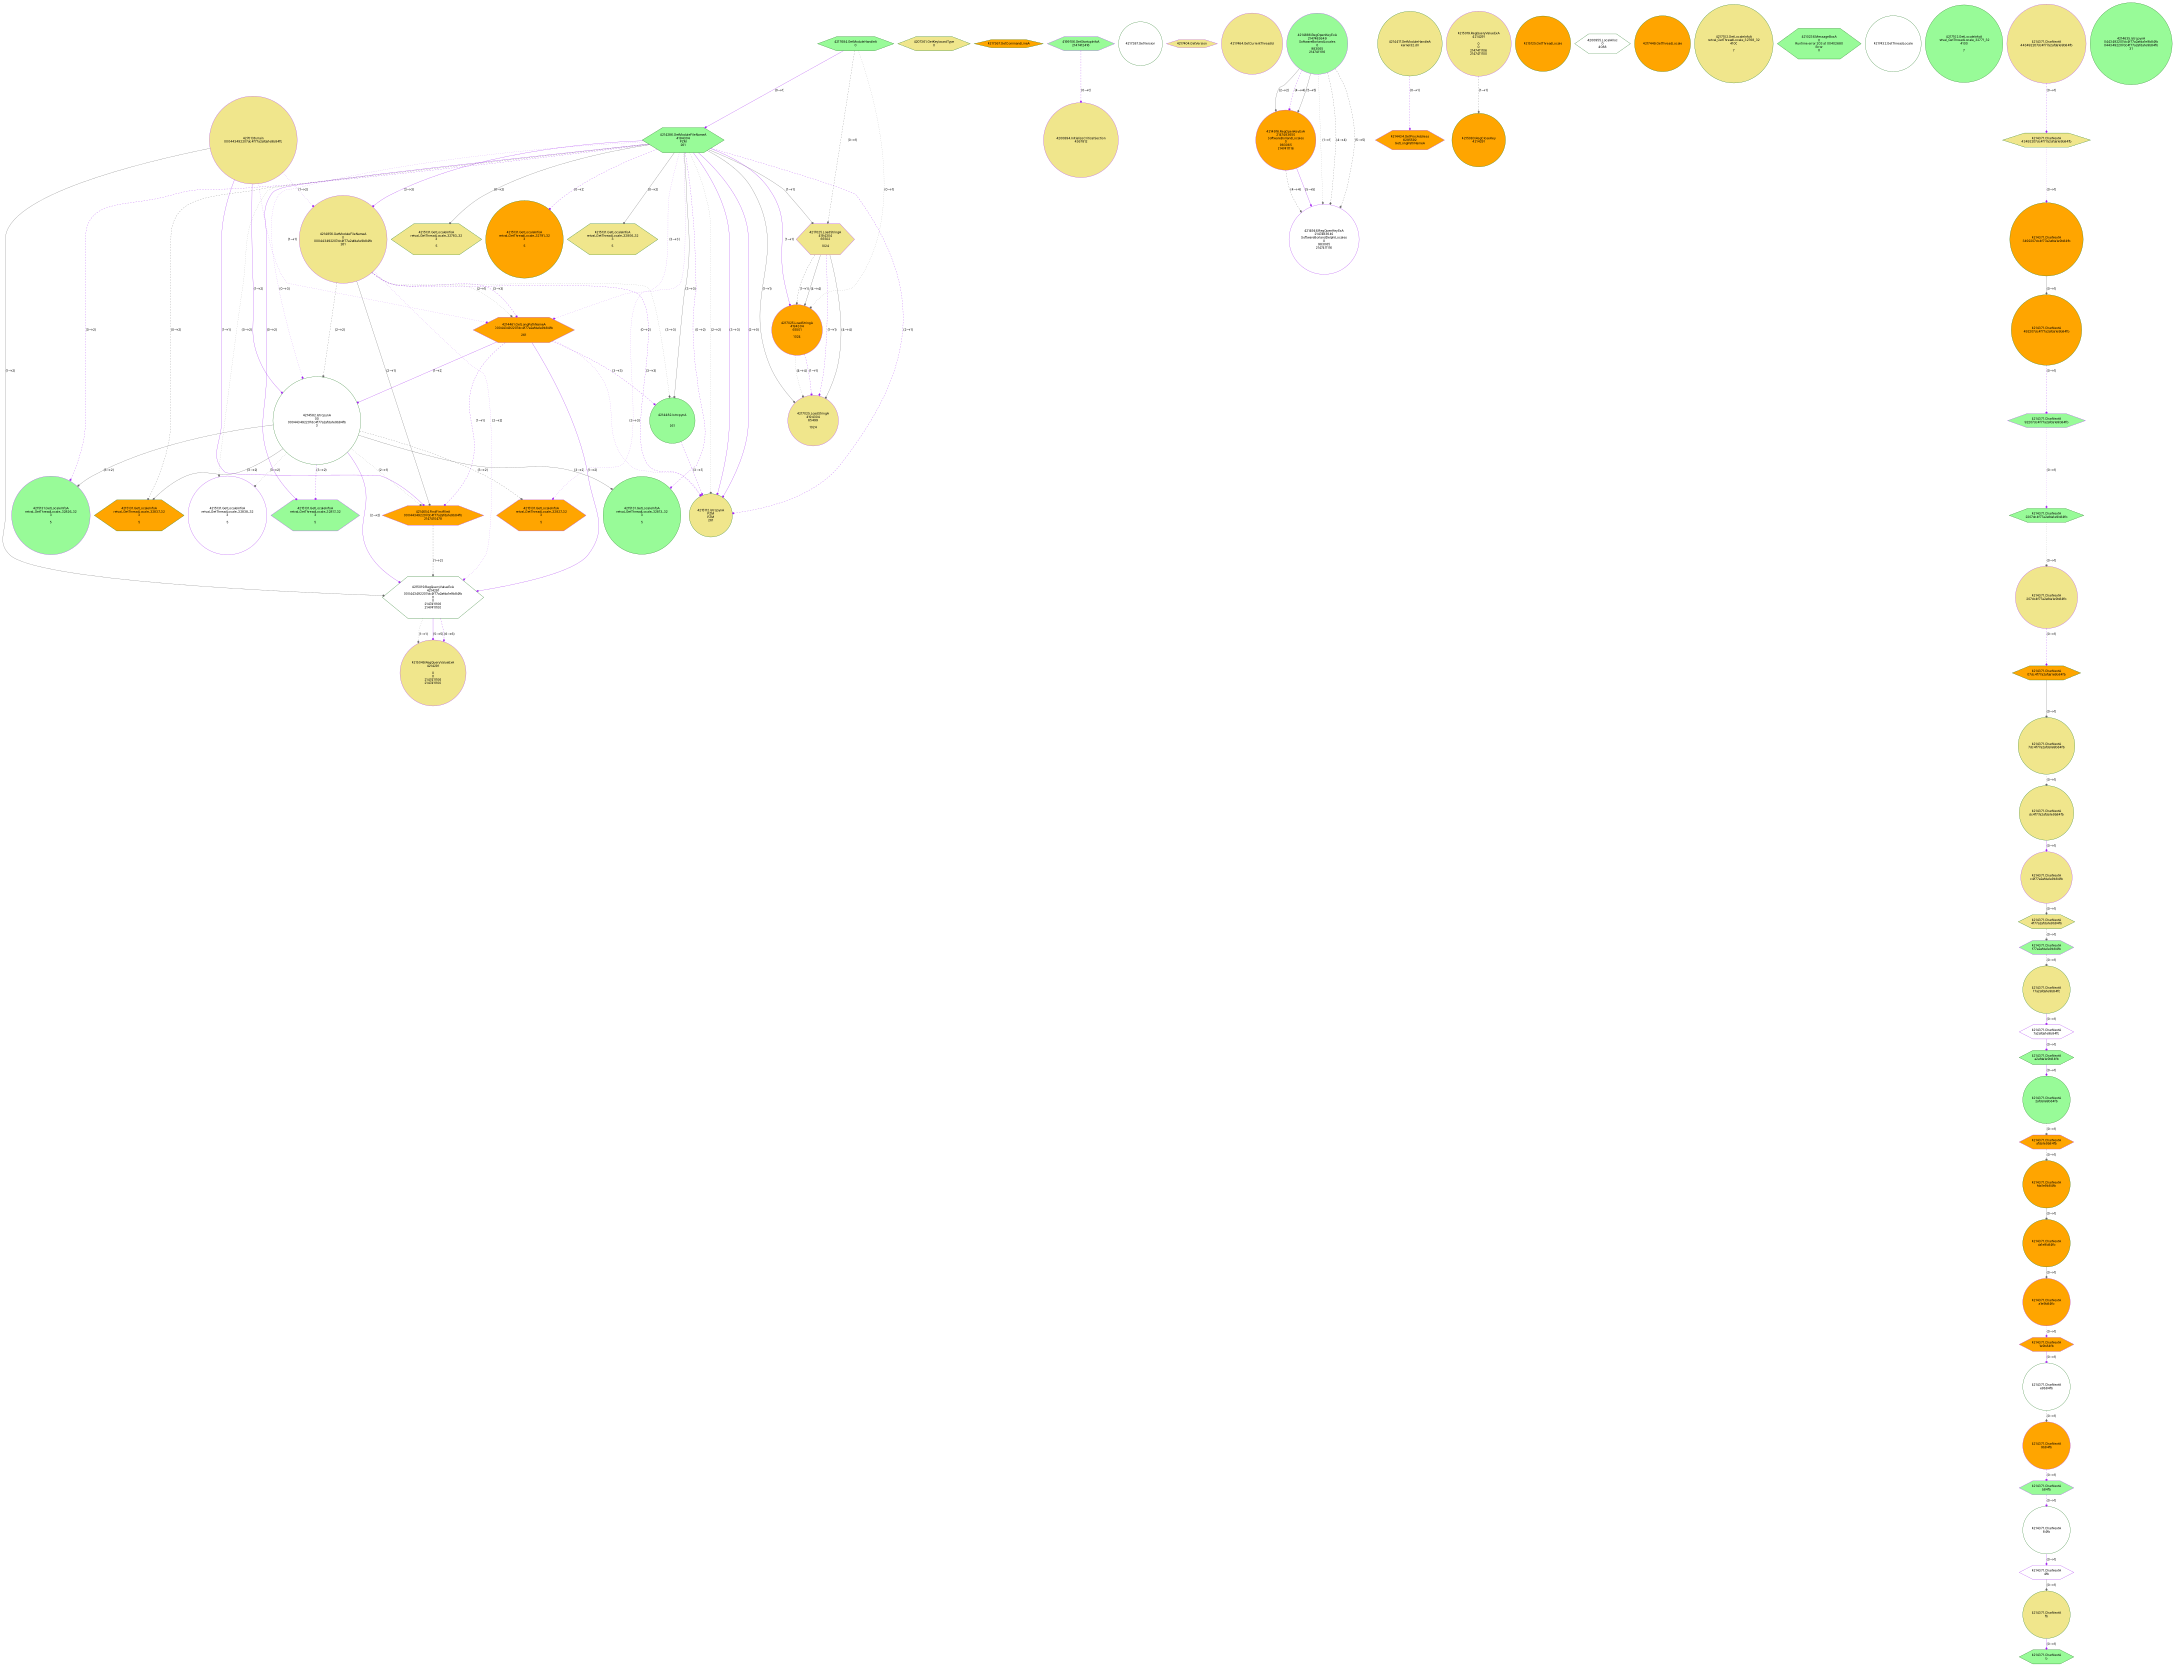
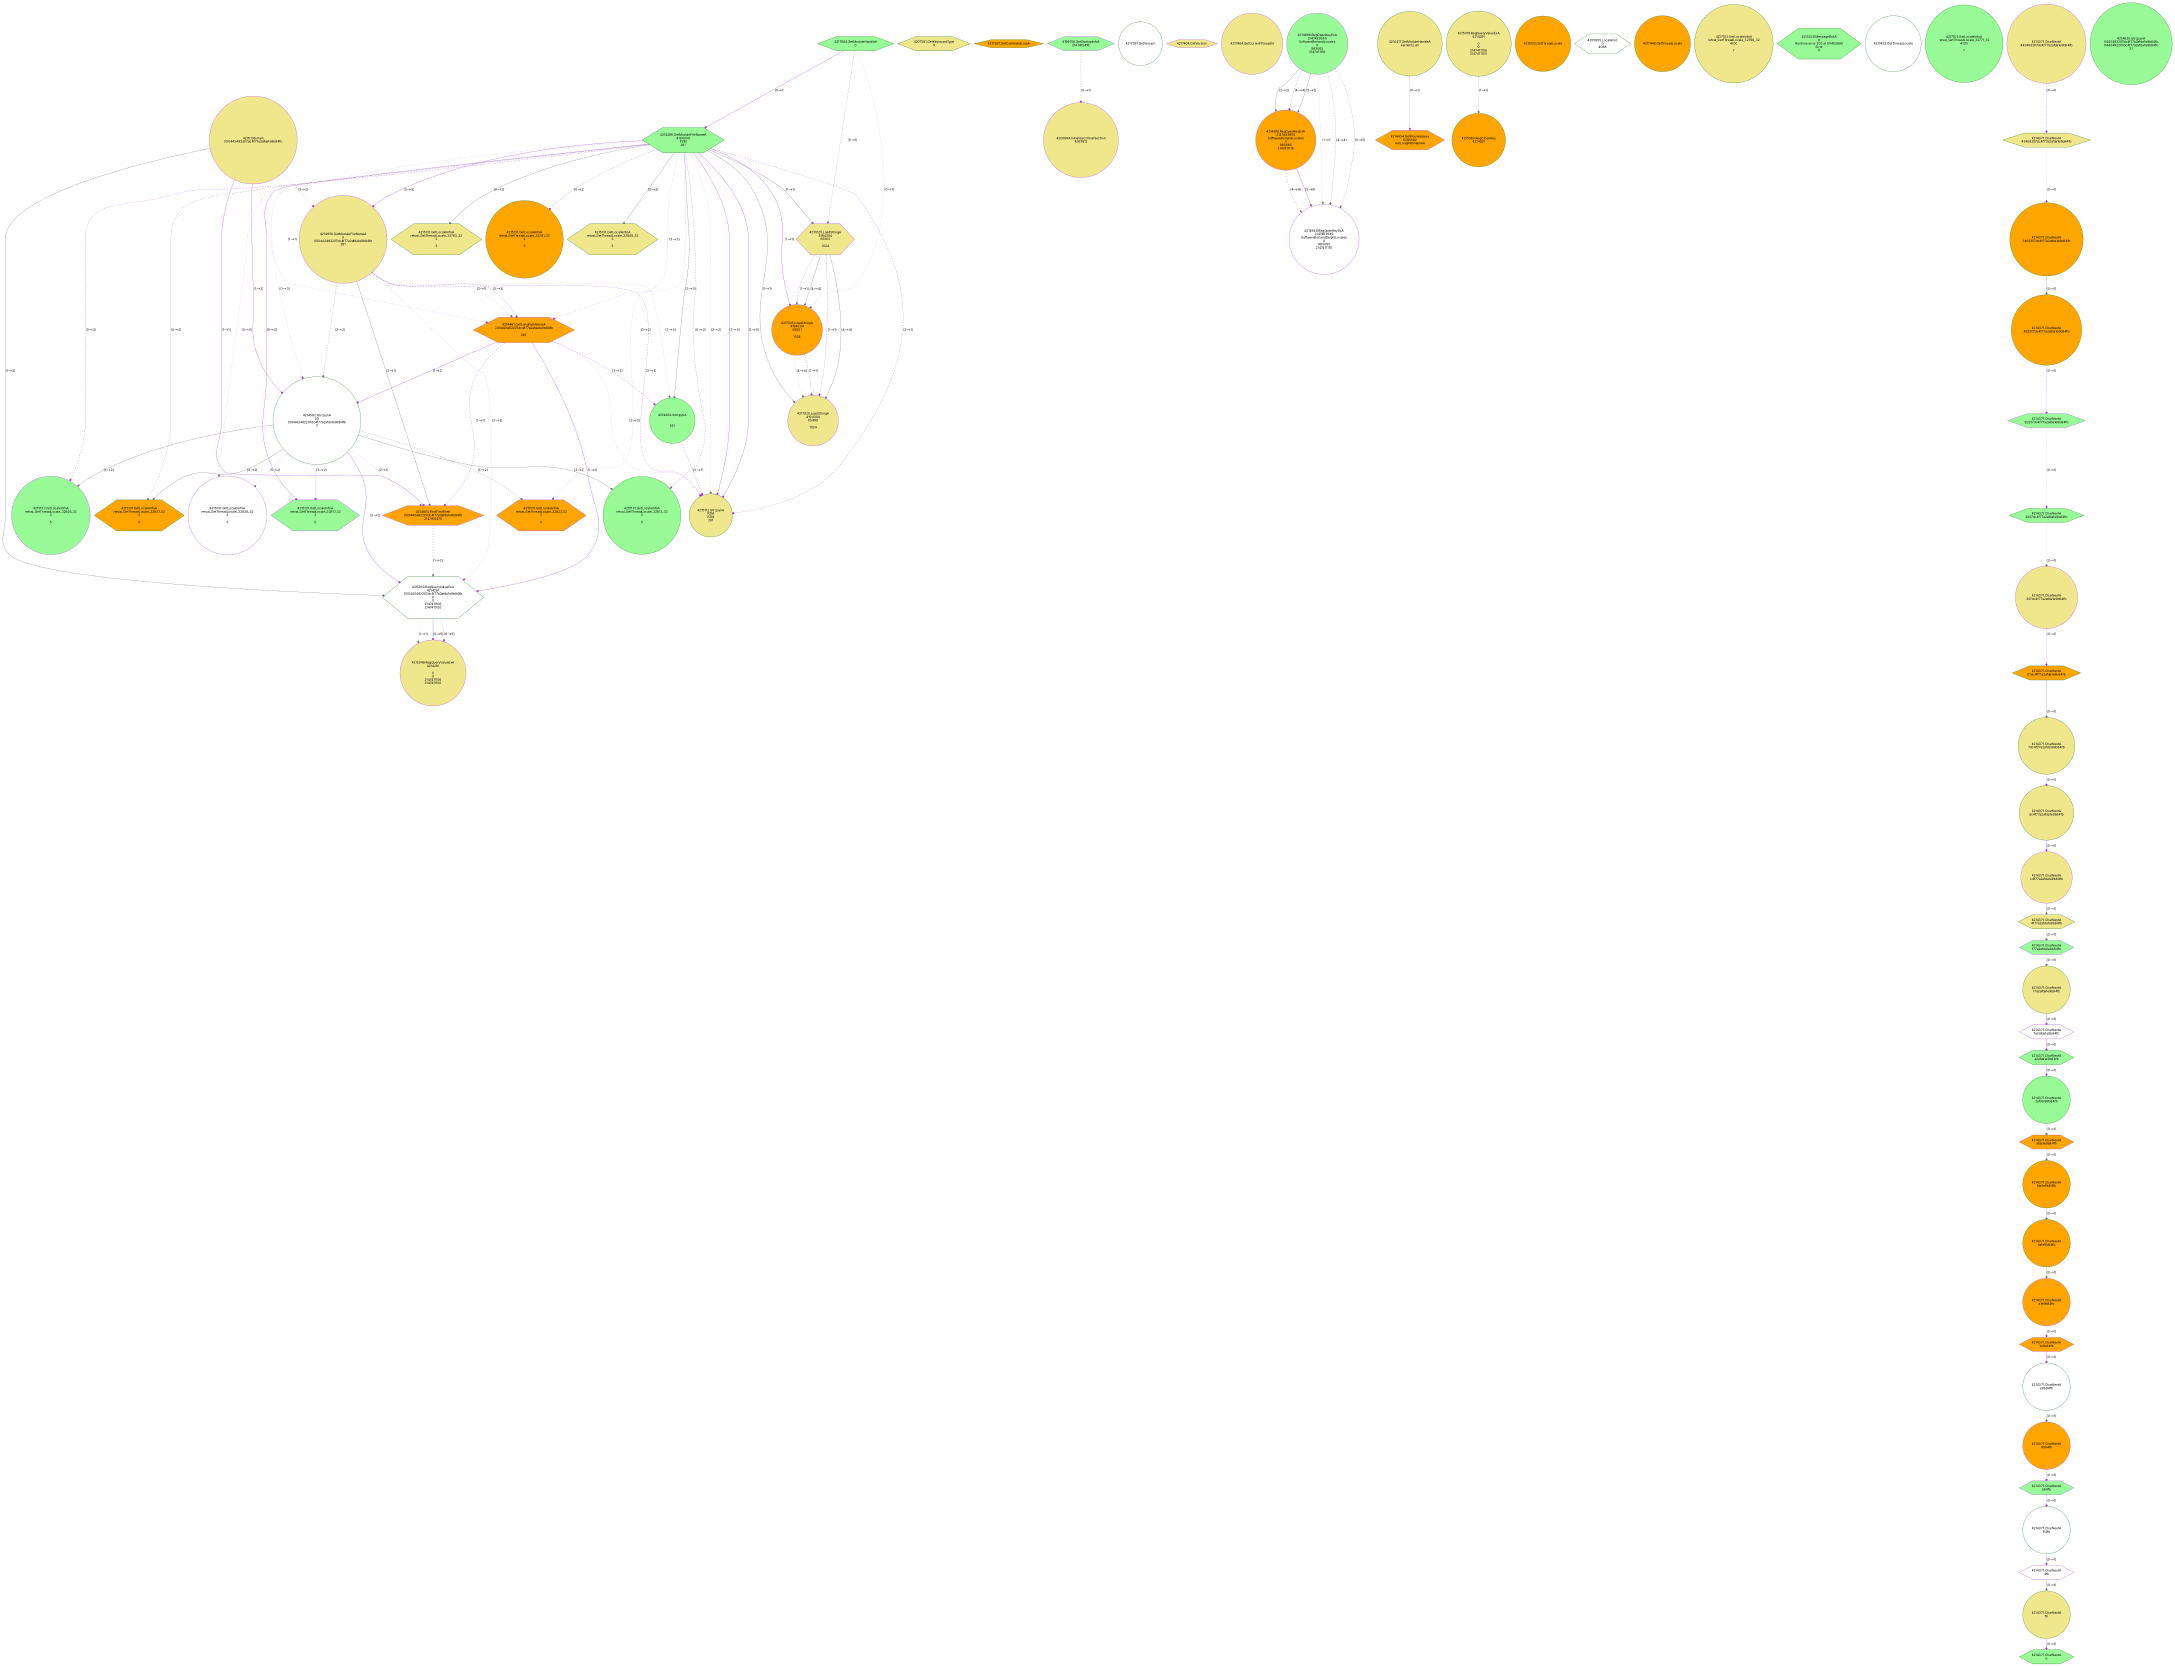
(1479, 44) -> (1479, 44)
(2046, 779) -> (2046, 779)
